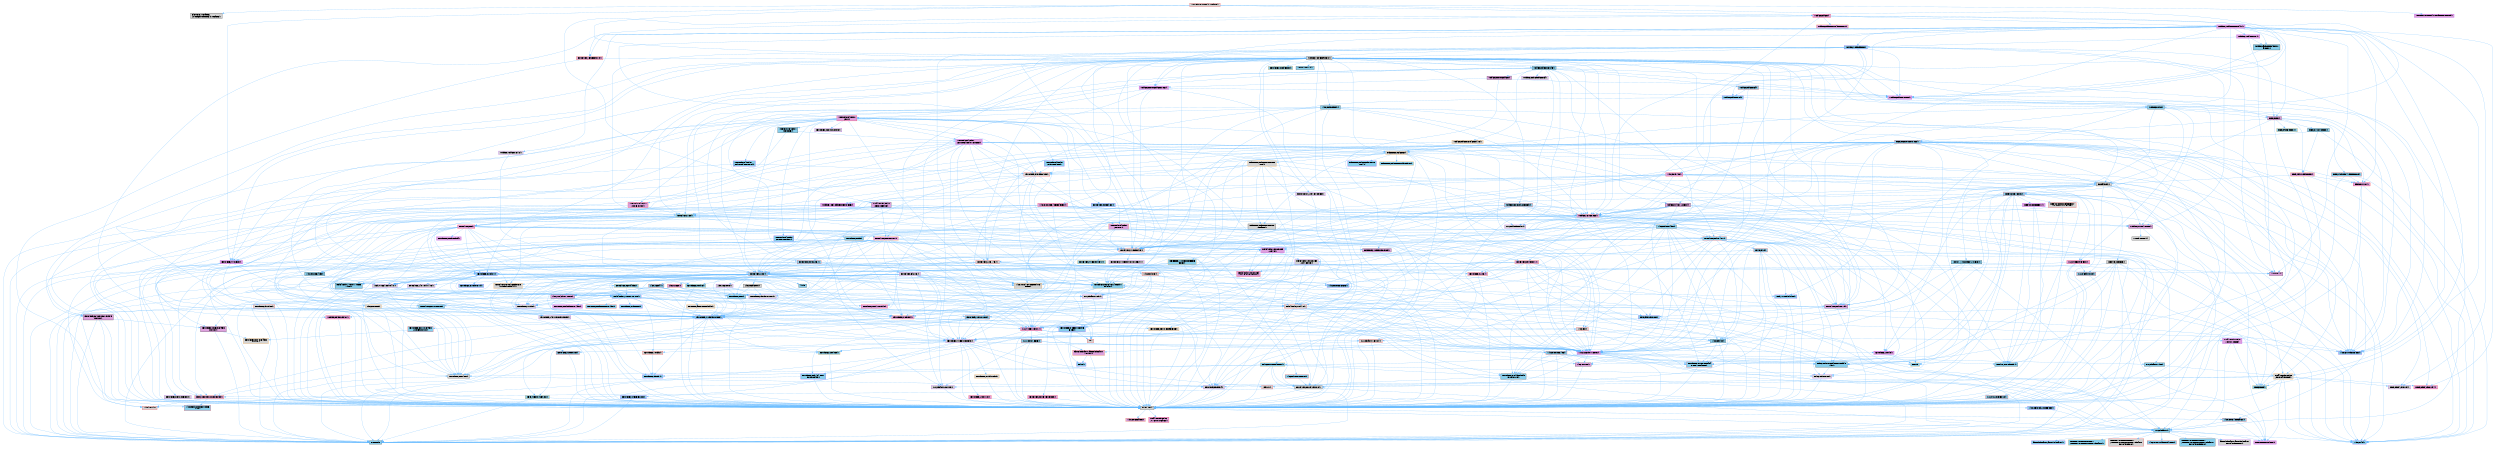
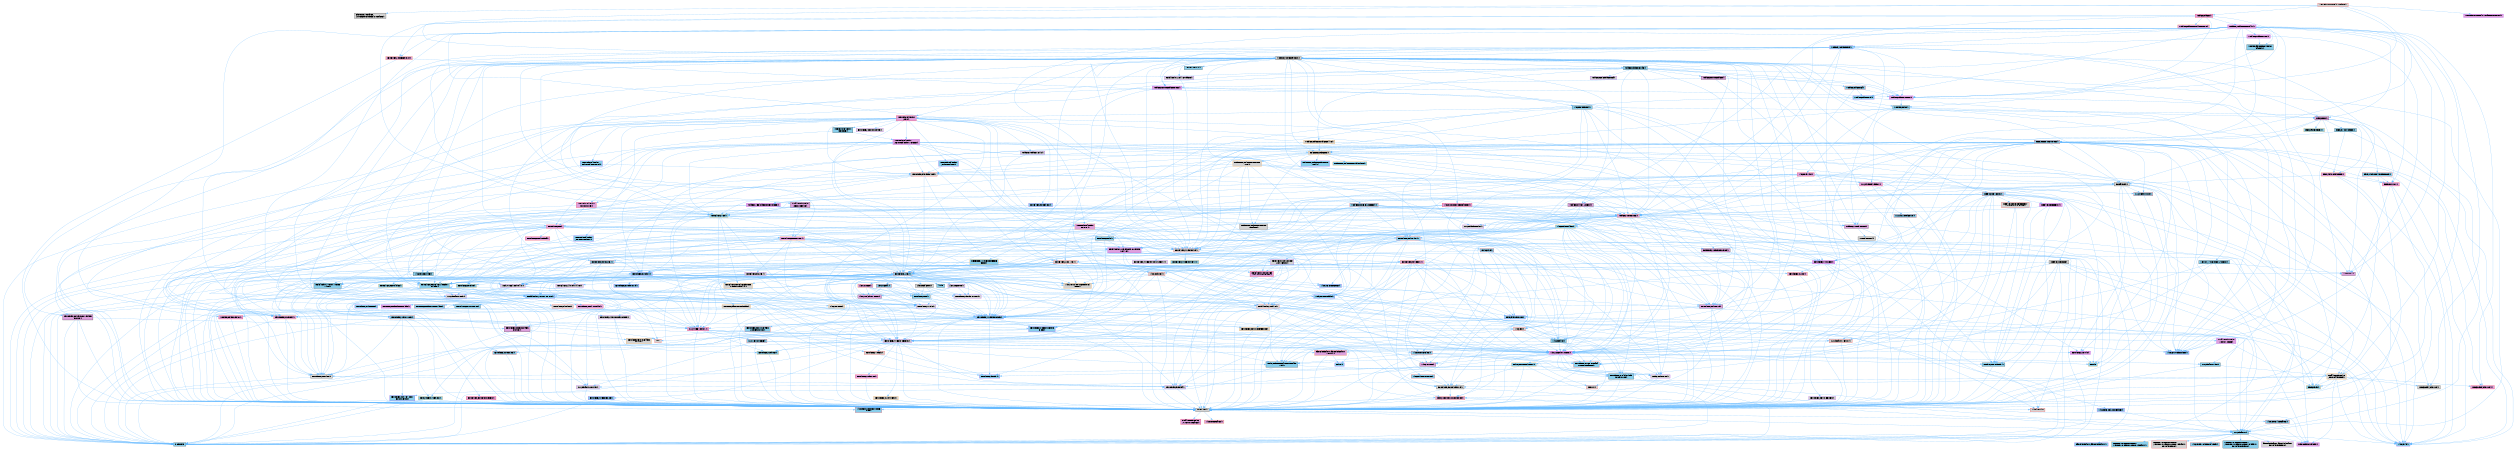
(1281, 68) -> none
(1735, 202) -> (2130, 151)
(1666, 227) -> (1565, 227)
(449, 238) -> (538, 238)
(1273, 250) -> (1124, 250)
(1786, 297) -> (1324, 297)
(2399, 387) -> (2429, 387)
